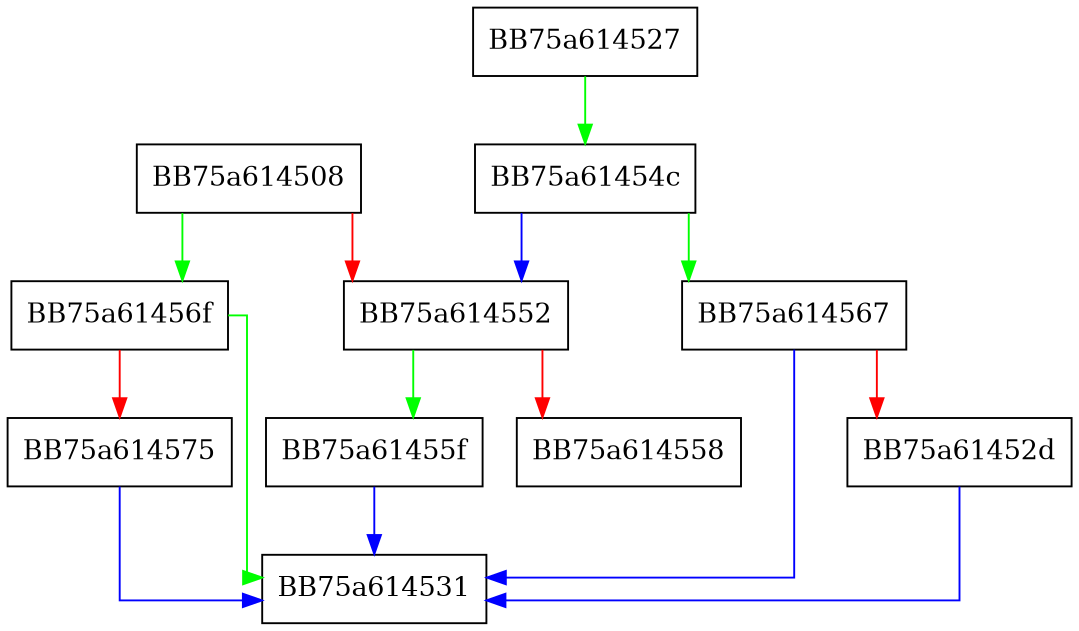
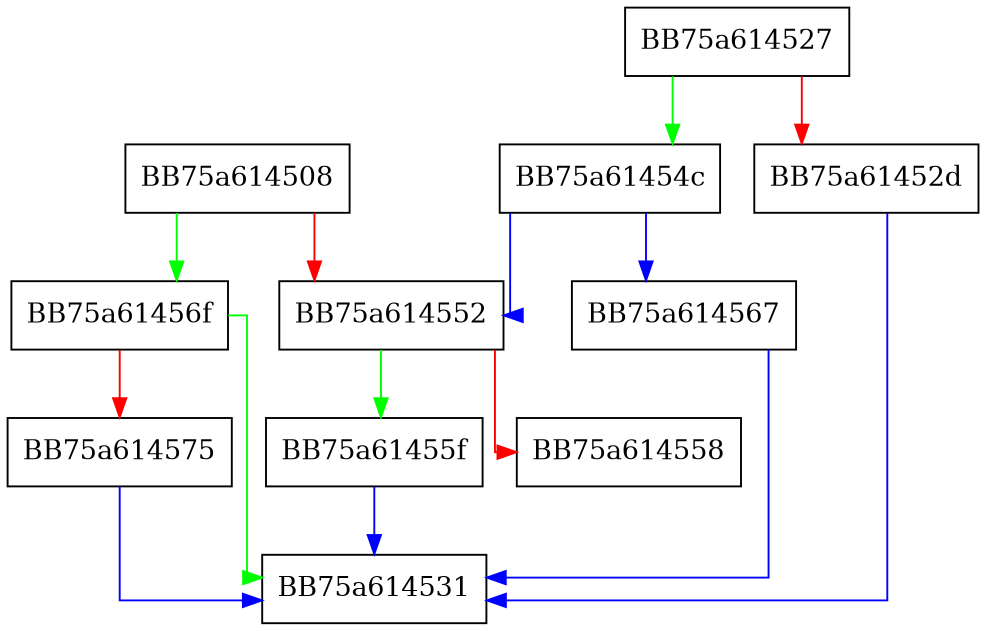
(689, 237) -> (646, 237)
(877, 374) -> (802, 100)
